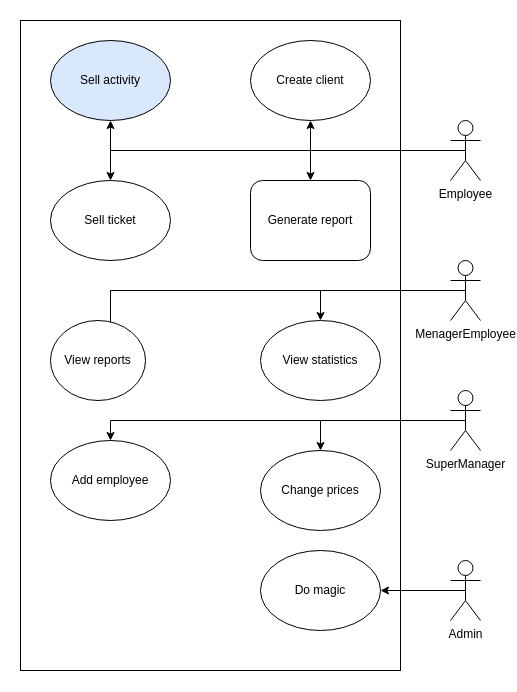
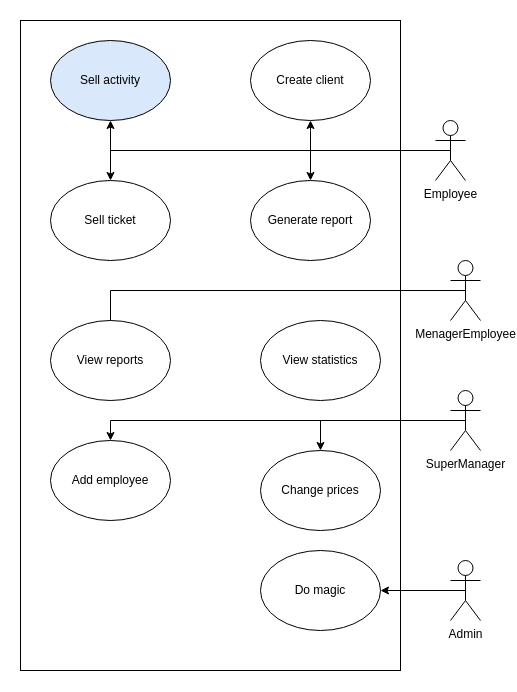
(466, 151) -> (451, 151)
(311, 221) -> (311, 221)
(321, 303) -> none
(98, 361) -> (111, 361)
